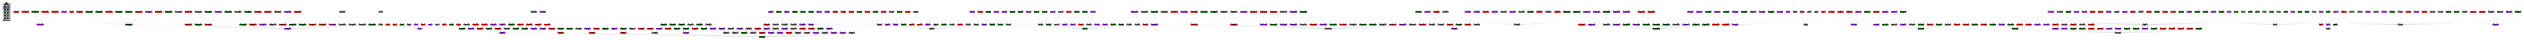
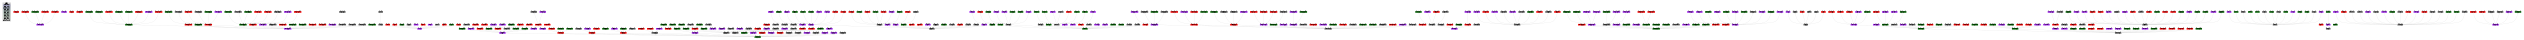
(892, 12) -> (892, 12)
(753, 33) -> (753, 33)
(780, 33) -> none
